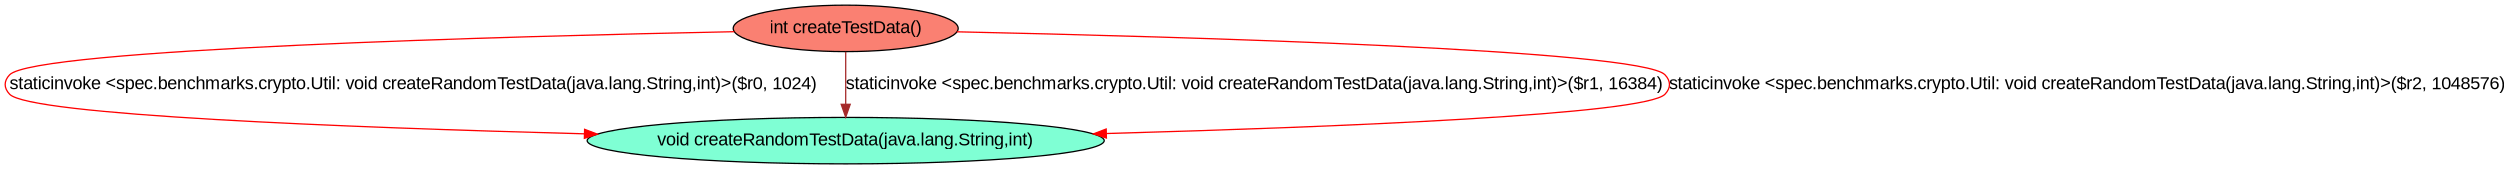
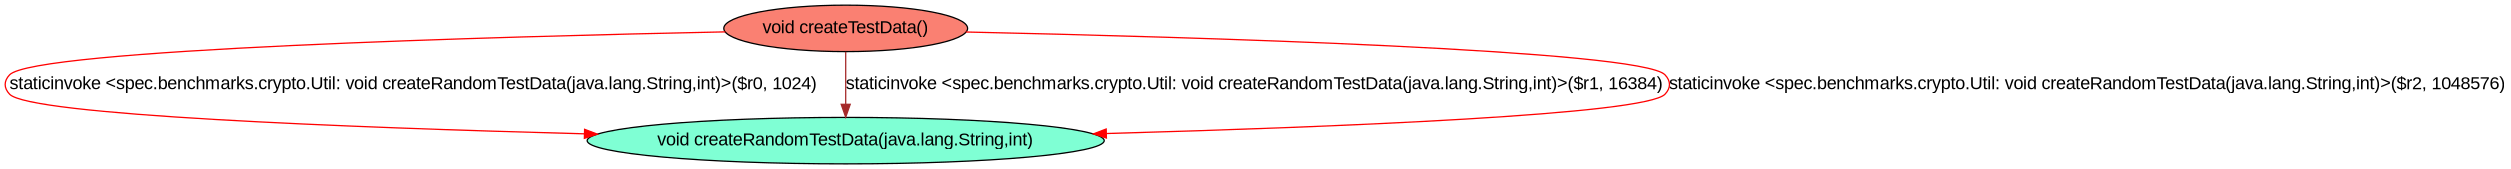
(846, 28) -> (846, 28)
